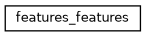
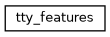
(73, 18) -> (55, 18)
